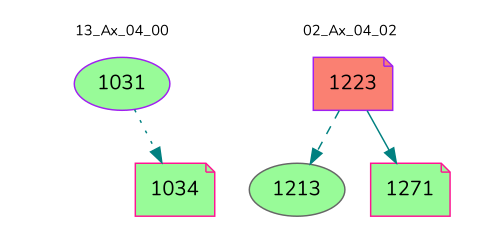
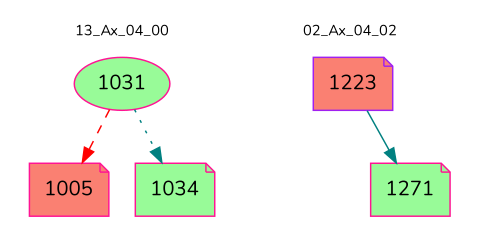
(122, 84) -> (122, 84)
none -> (69, 190)
(297, 190) -> none
